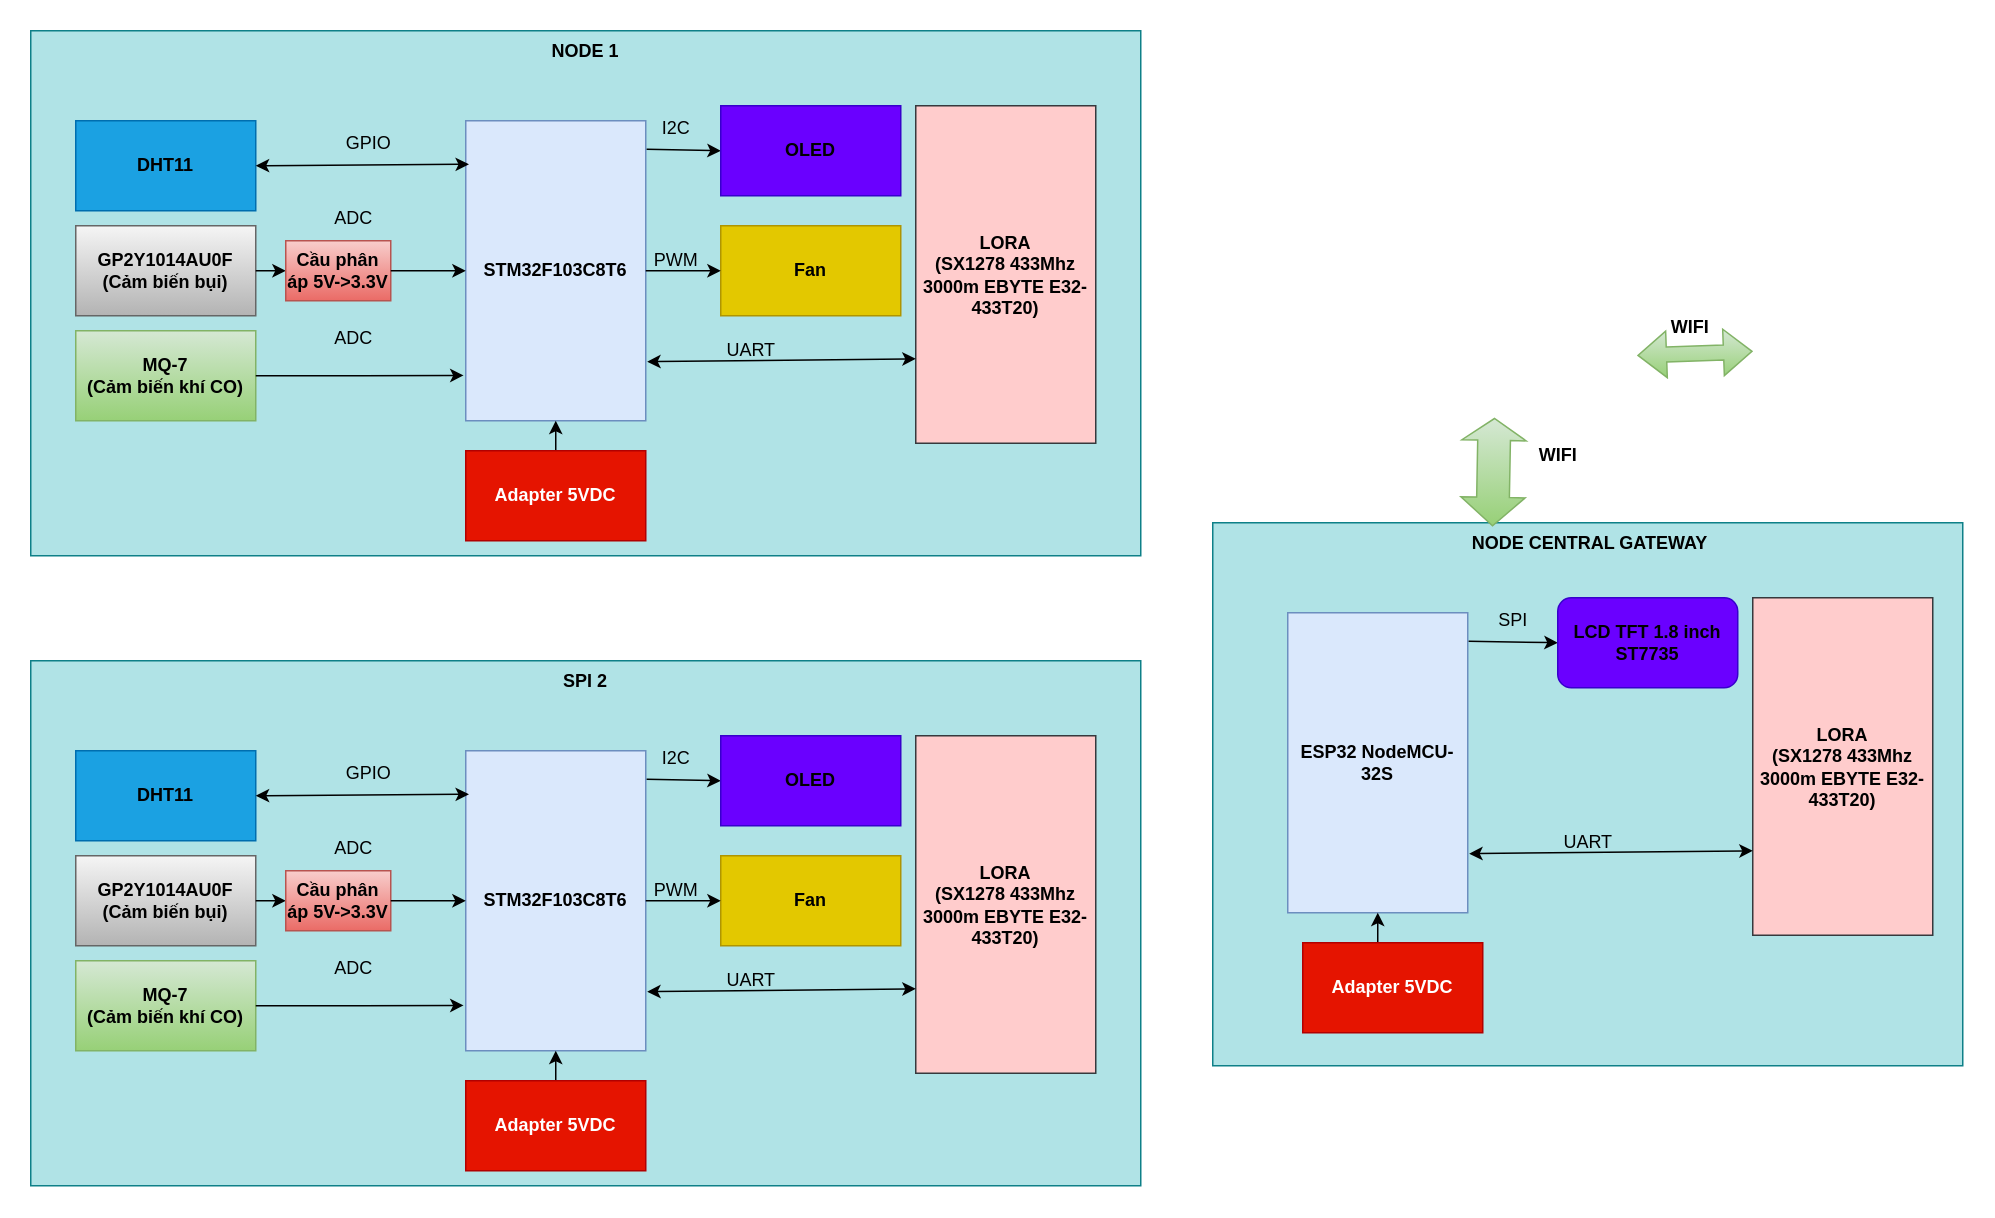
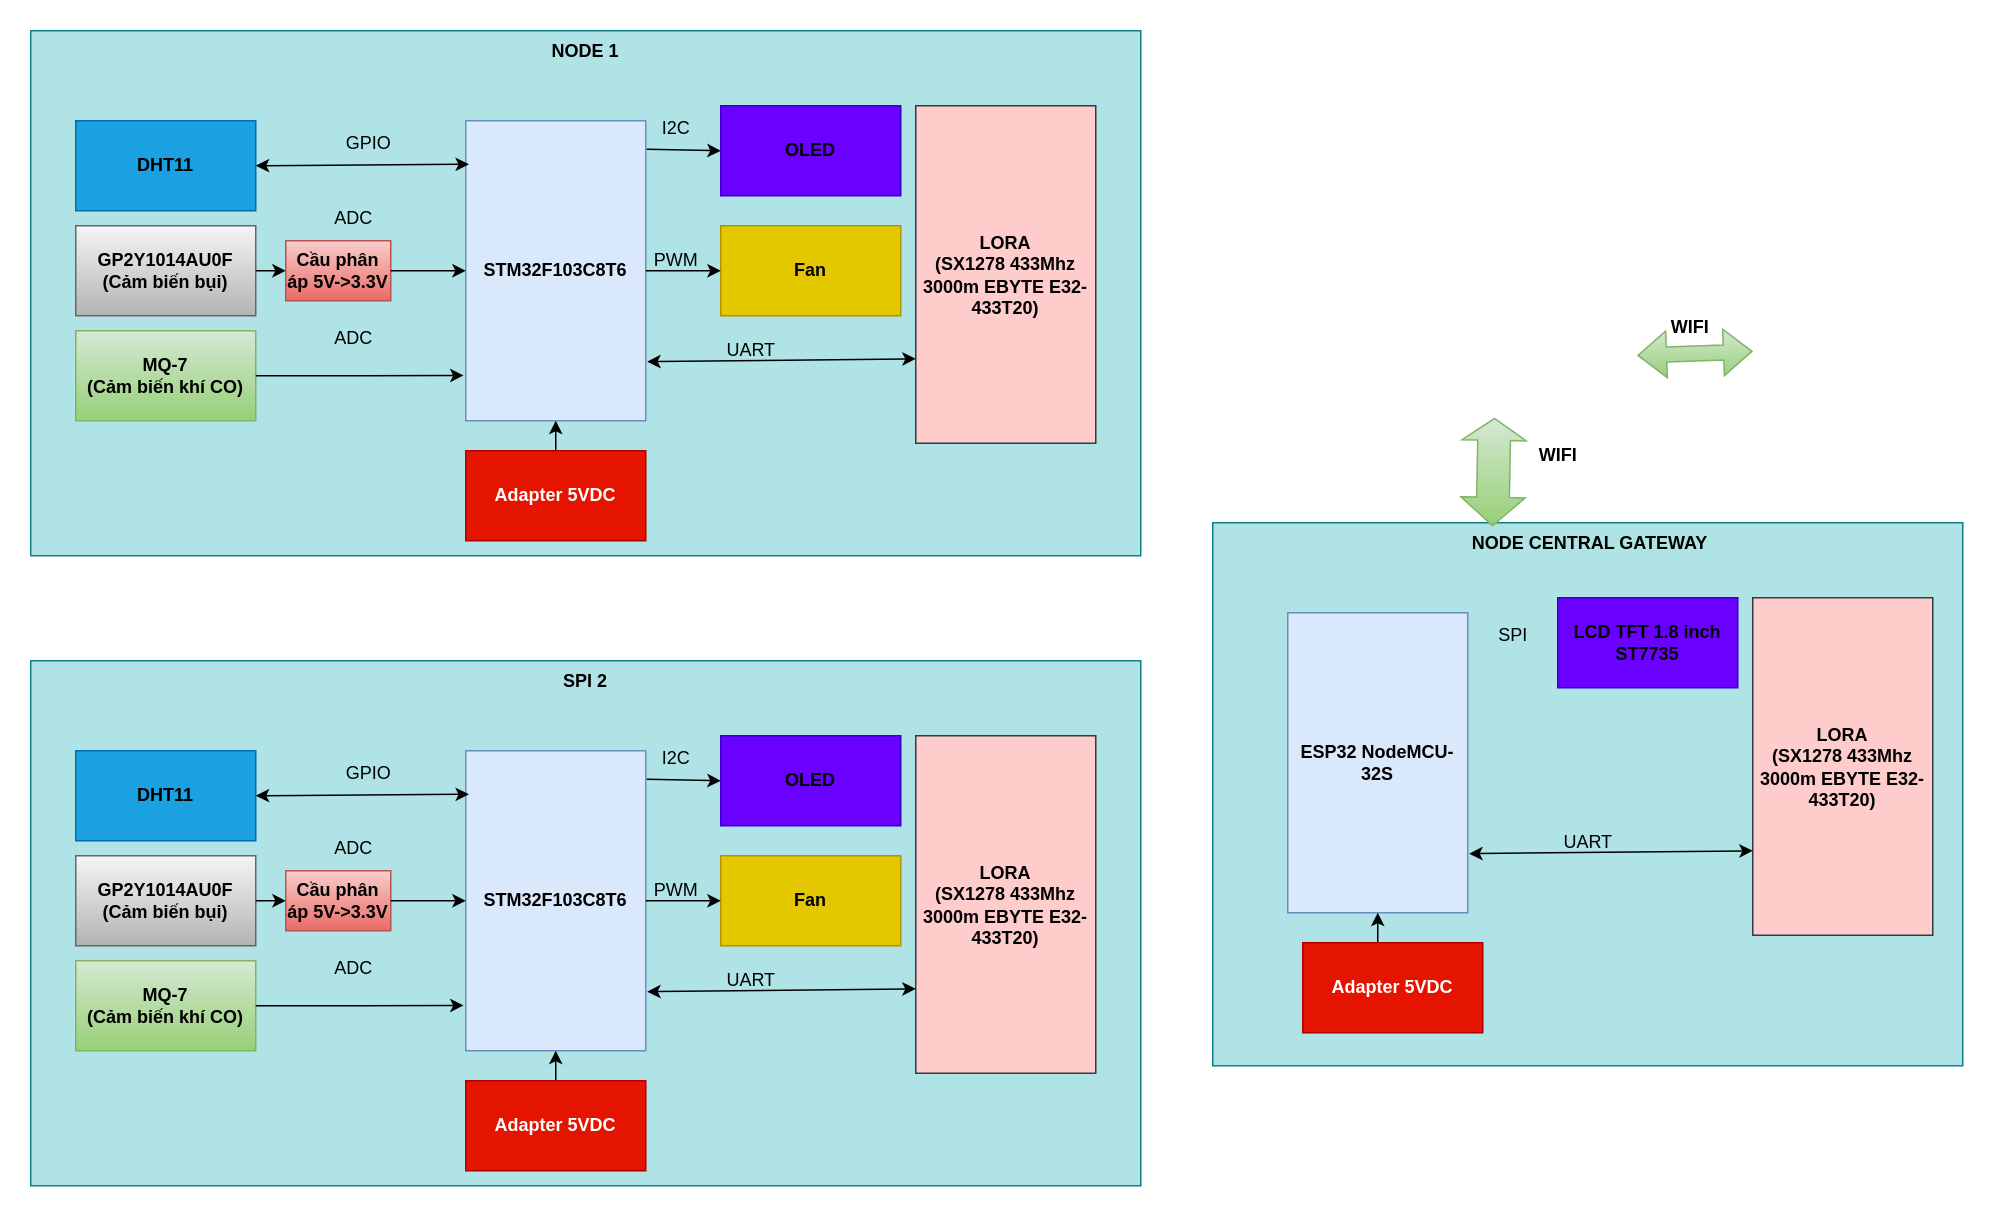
(1513, 620) -> (1513, 635)
(1508, 642) -> none
(1648, 643) -> (1648, 643)
